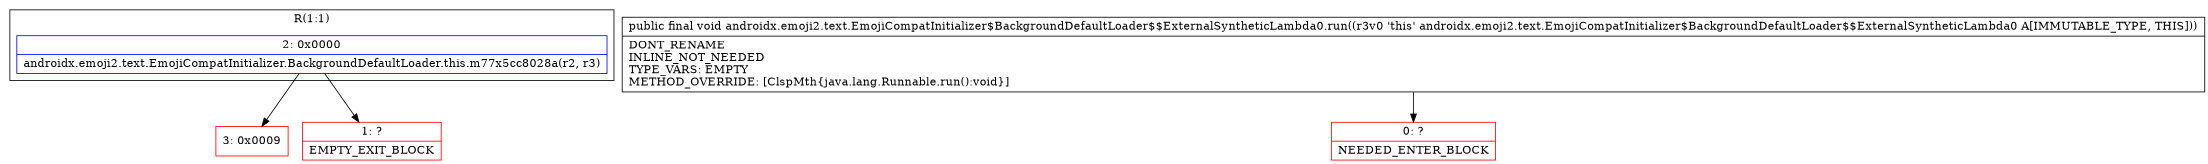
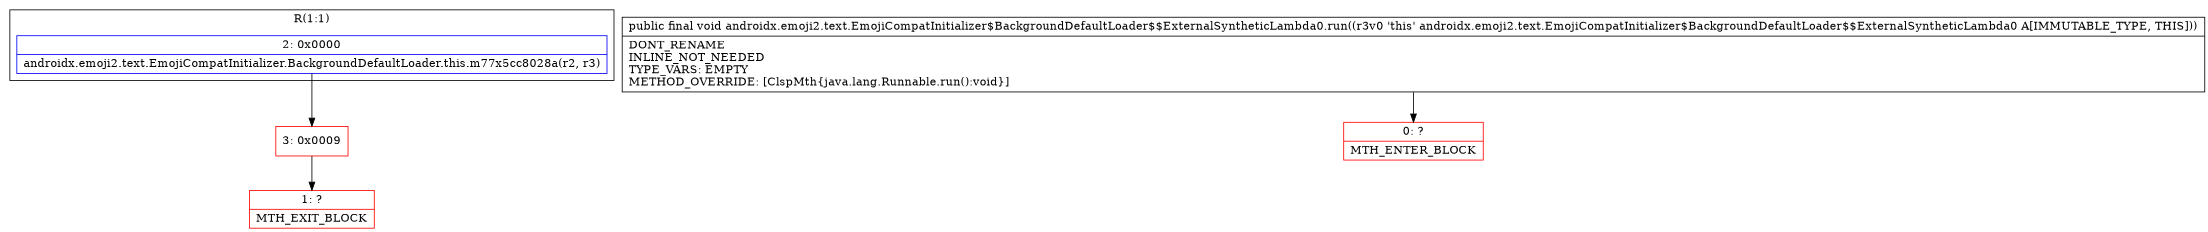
(340, 95) -> (312, 169)
(372, 150) -> (312, 218)
(1413, 150) -> (1413, 150)
